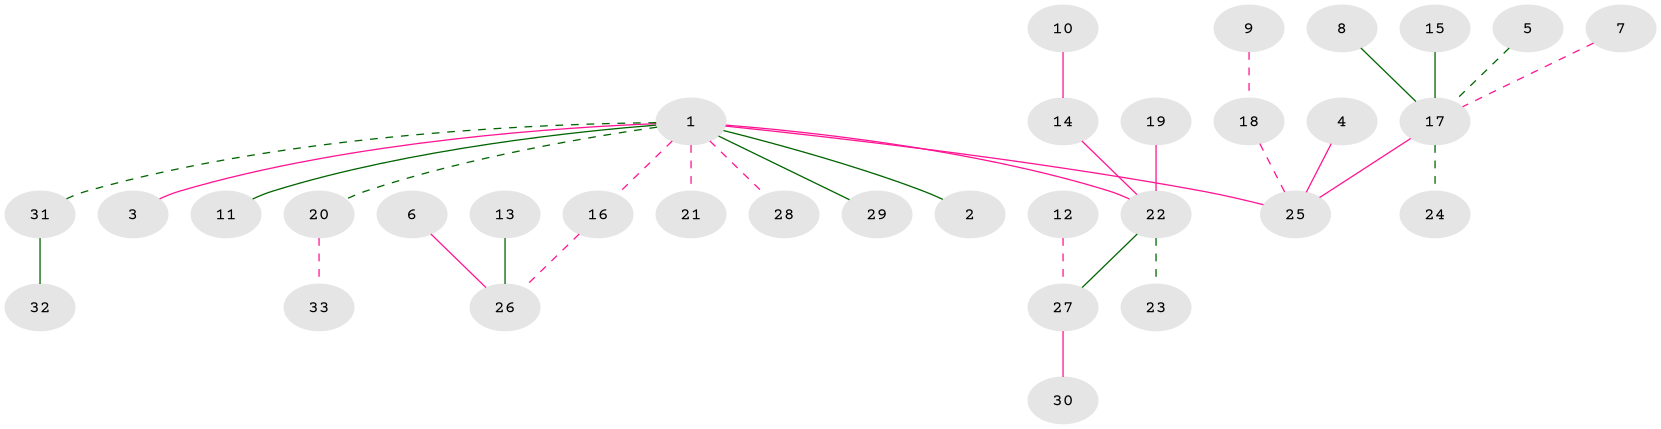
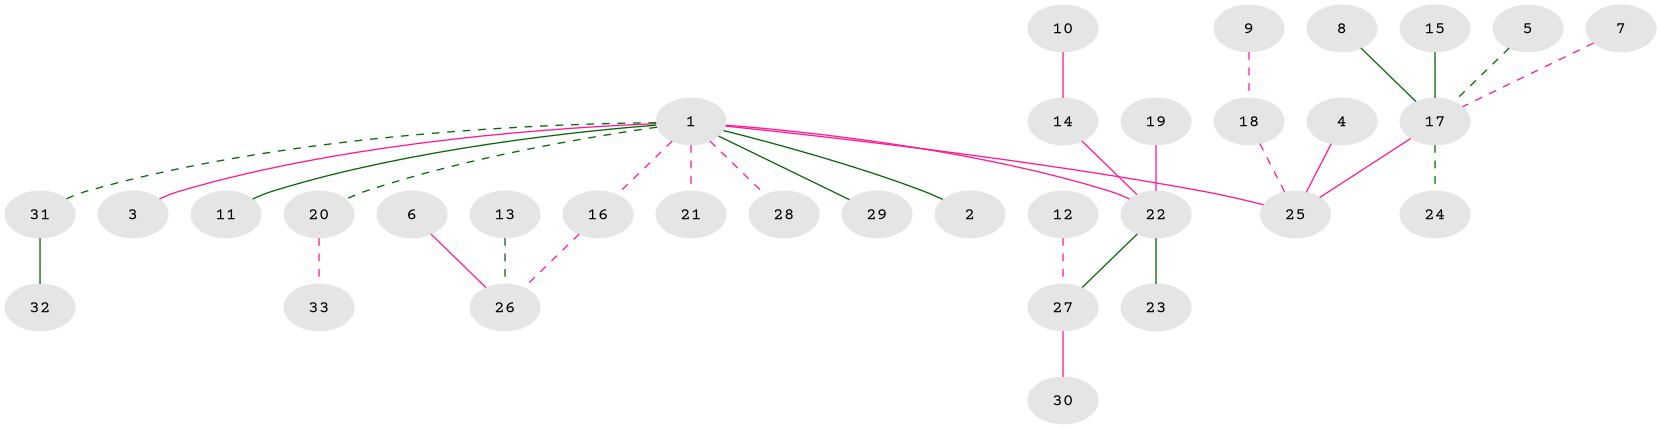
(505, 261) -> (505, 261)
(1156, 261) -> (1156, 261)
